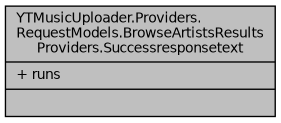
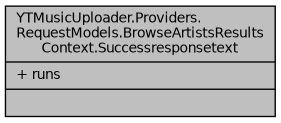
(140, 48) -> (140, 48)
